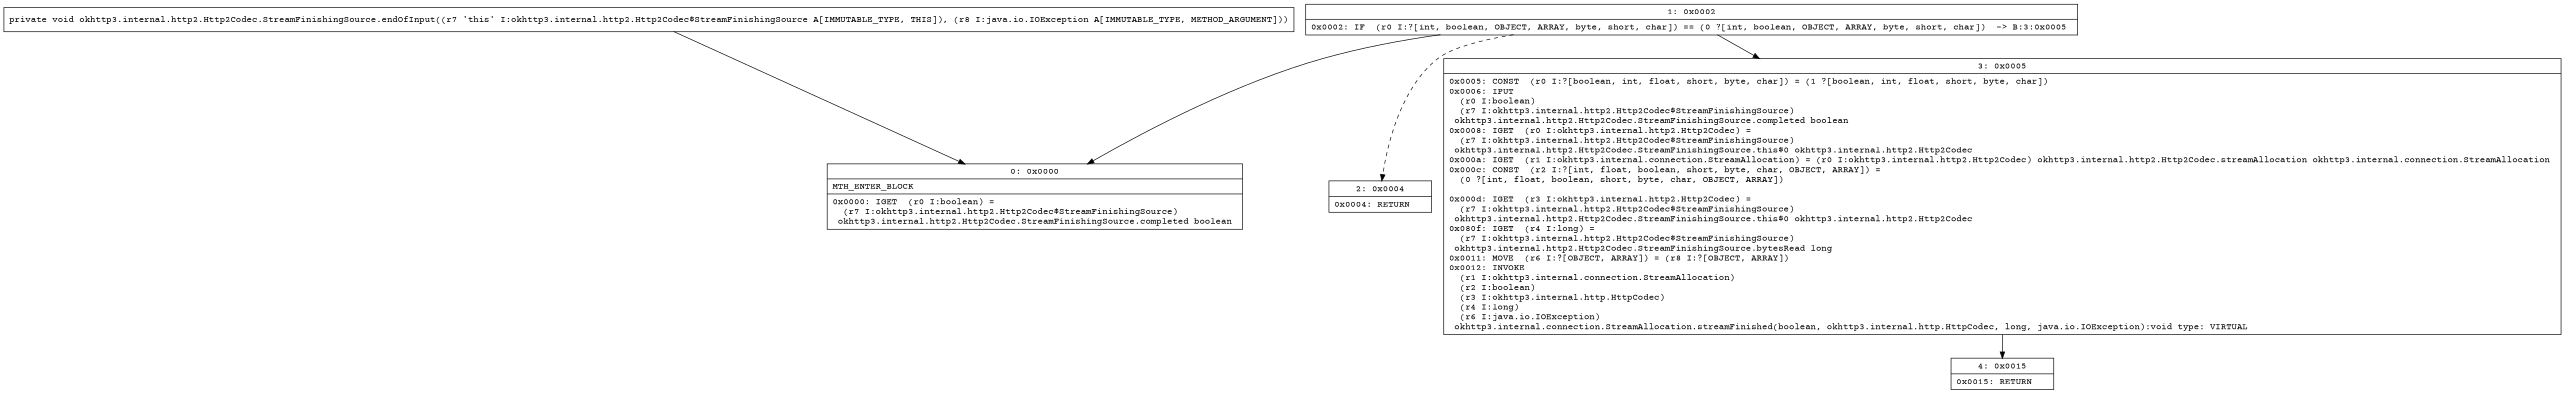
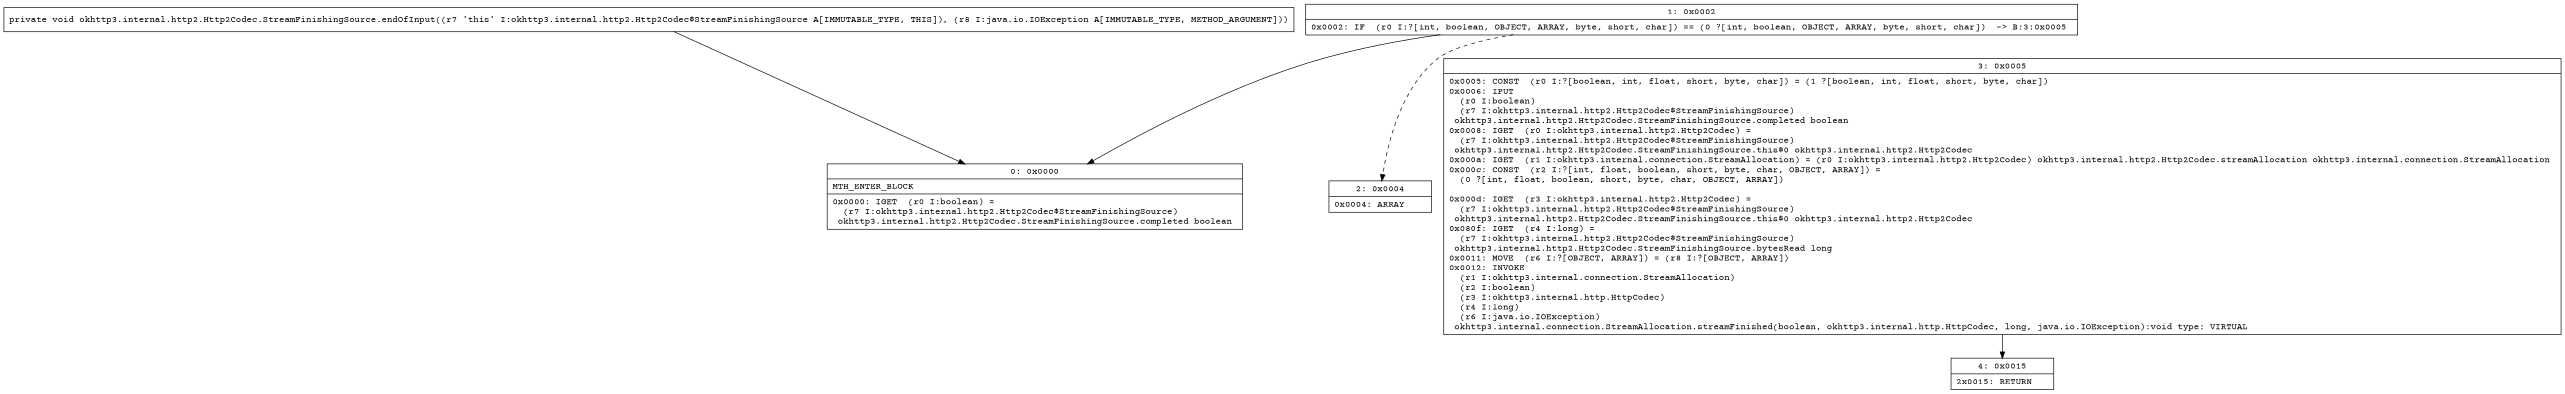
(1736, 45) -> none
(1380, 204) -> (1378, 204)
(2002, 381) -> (2002, 381)
